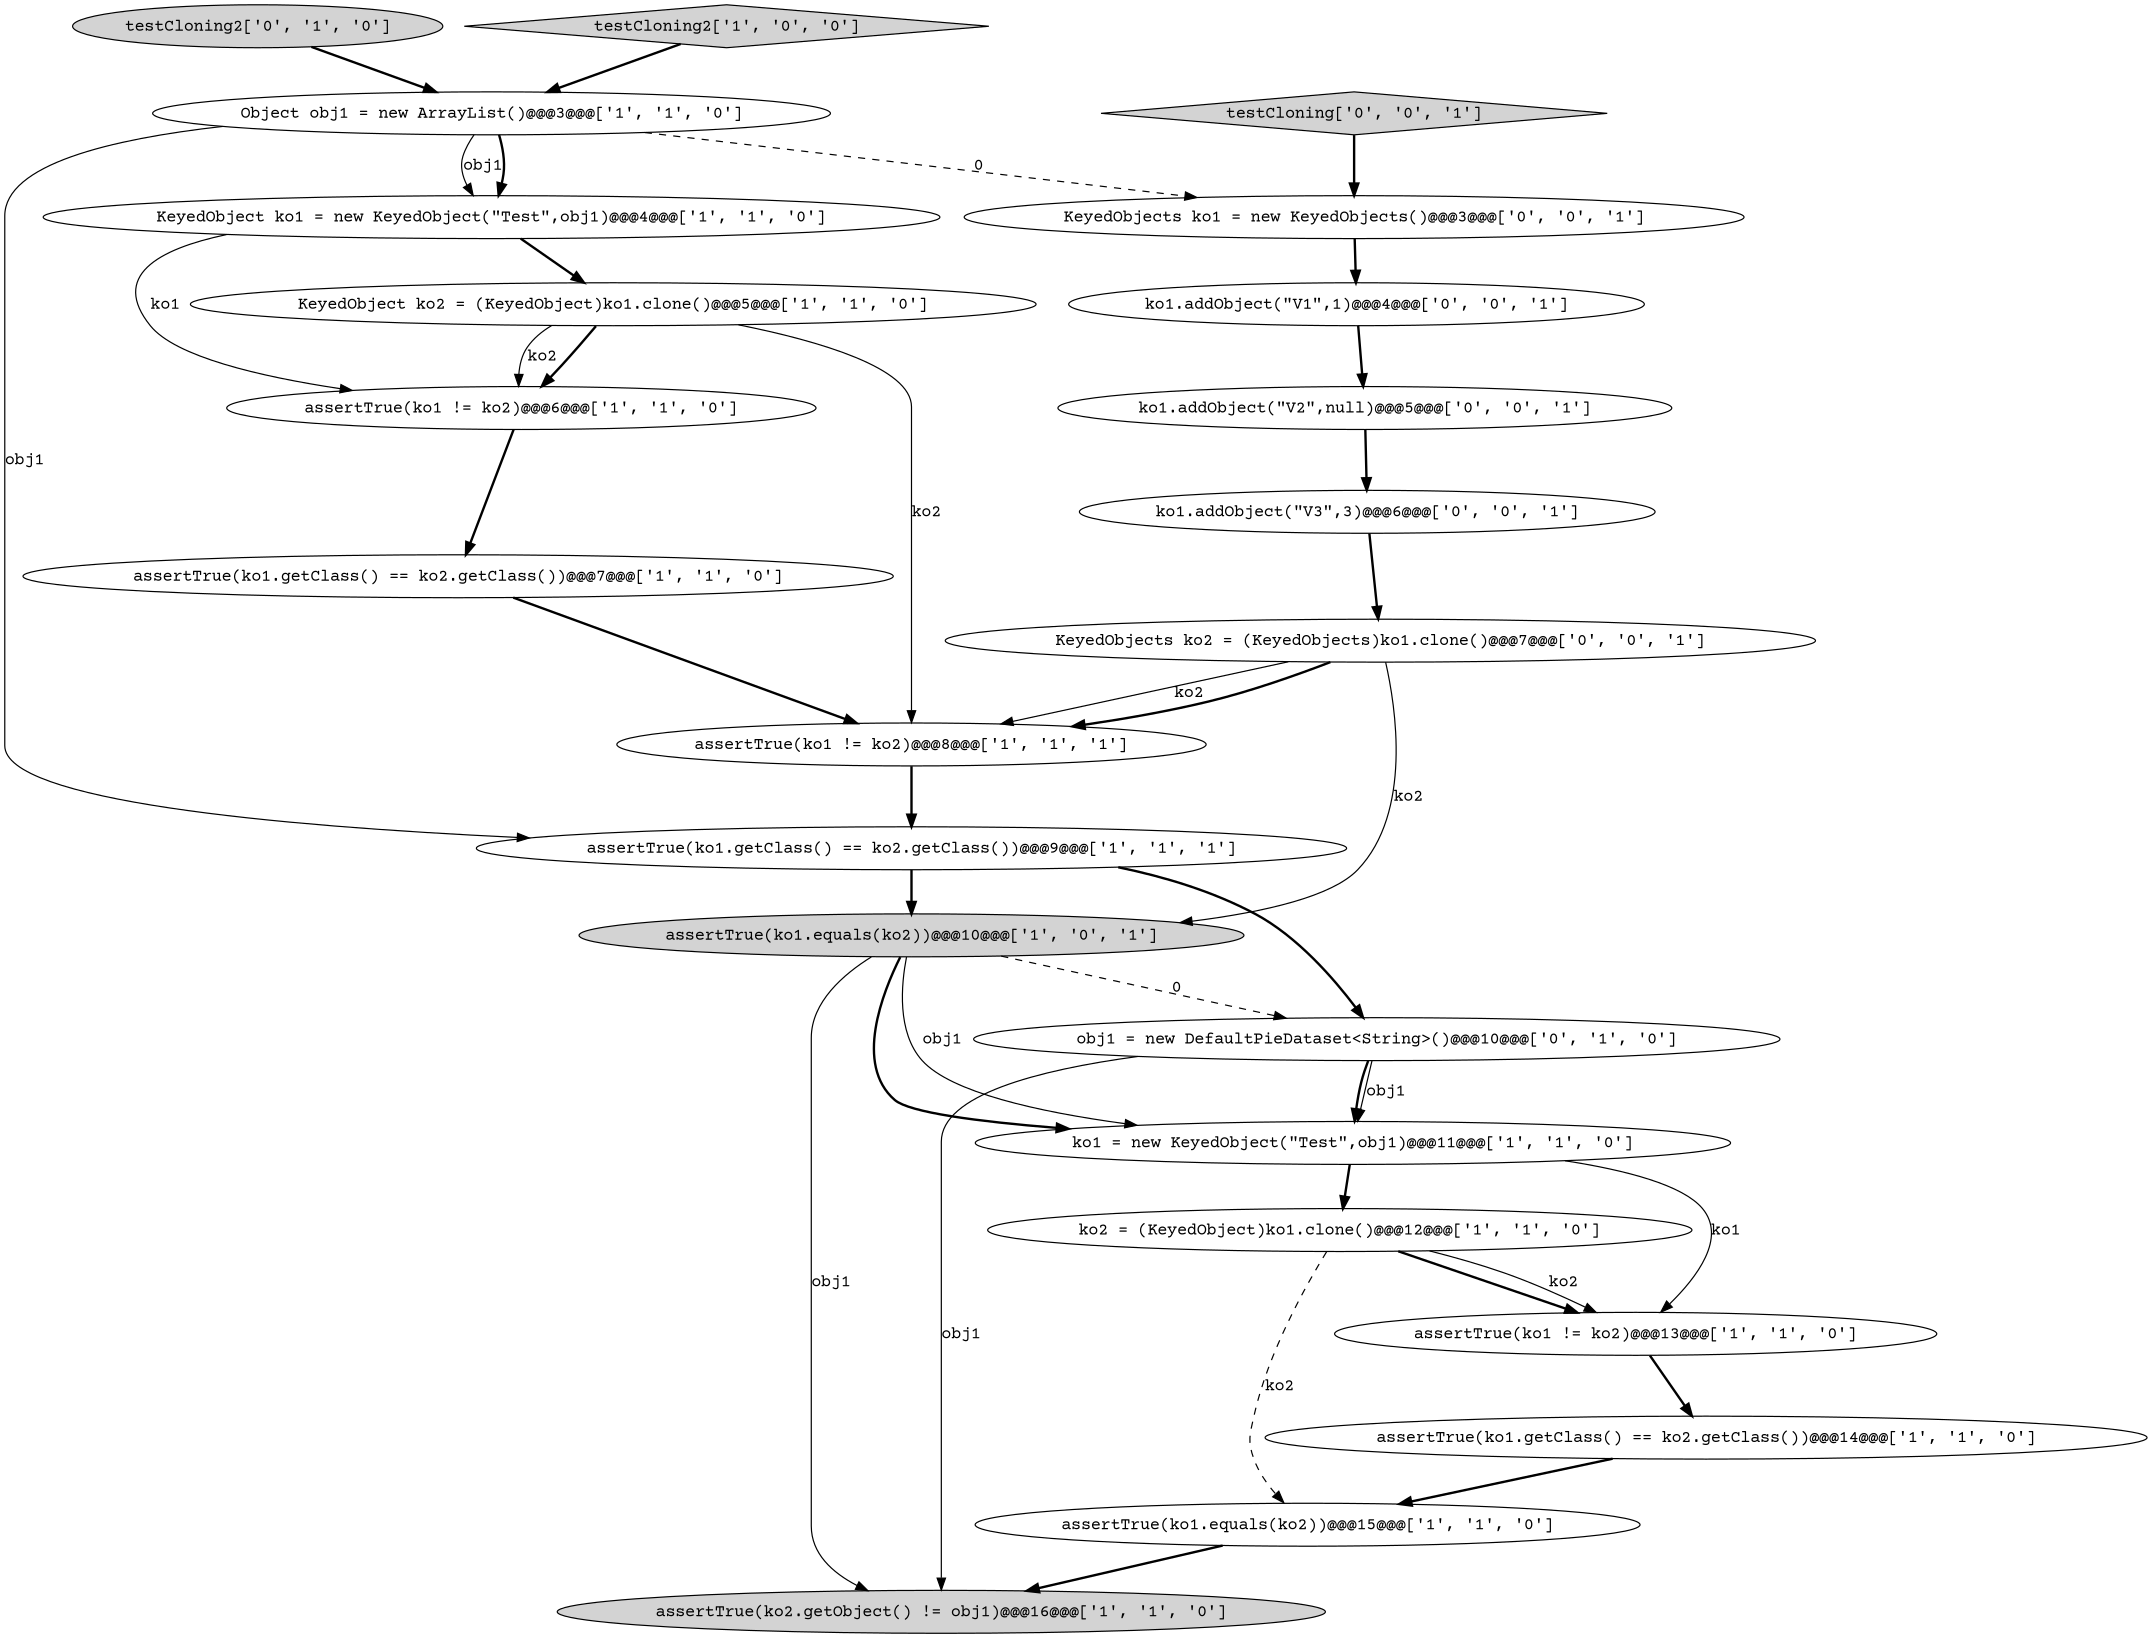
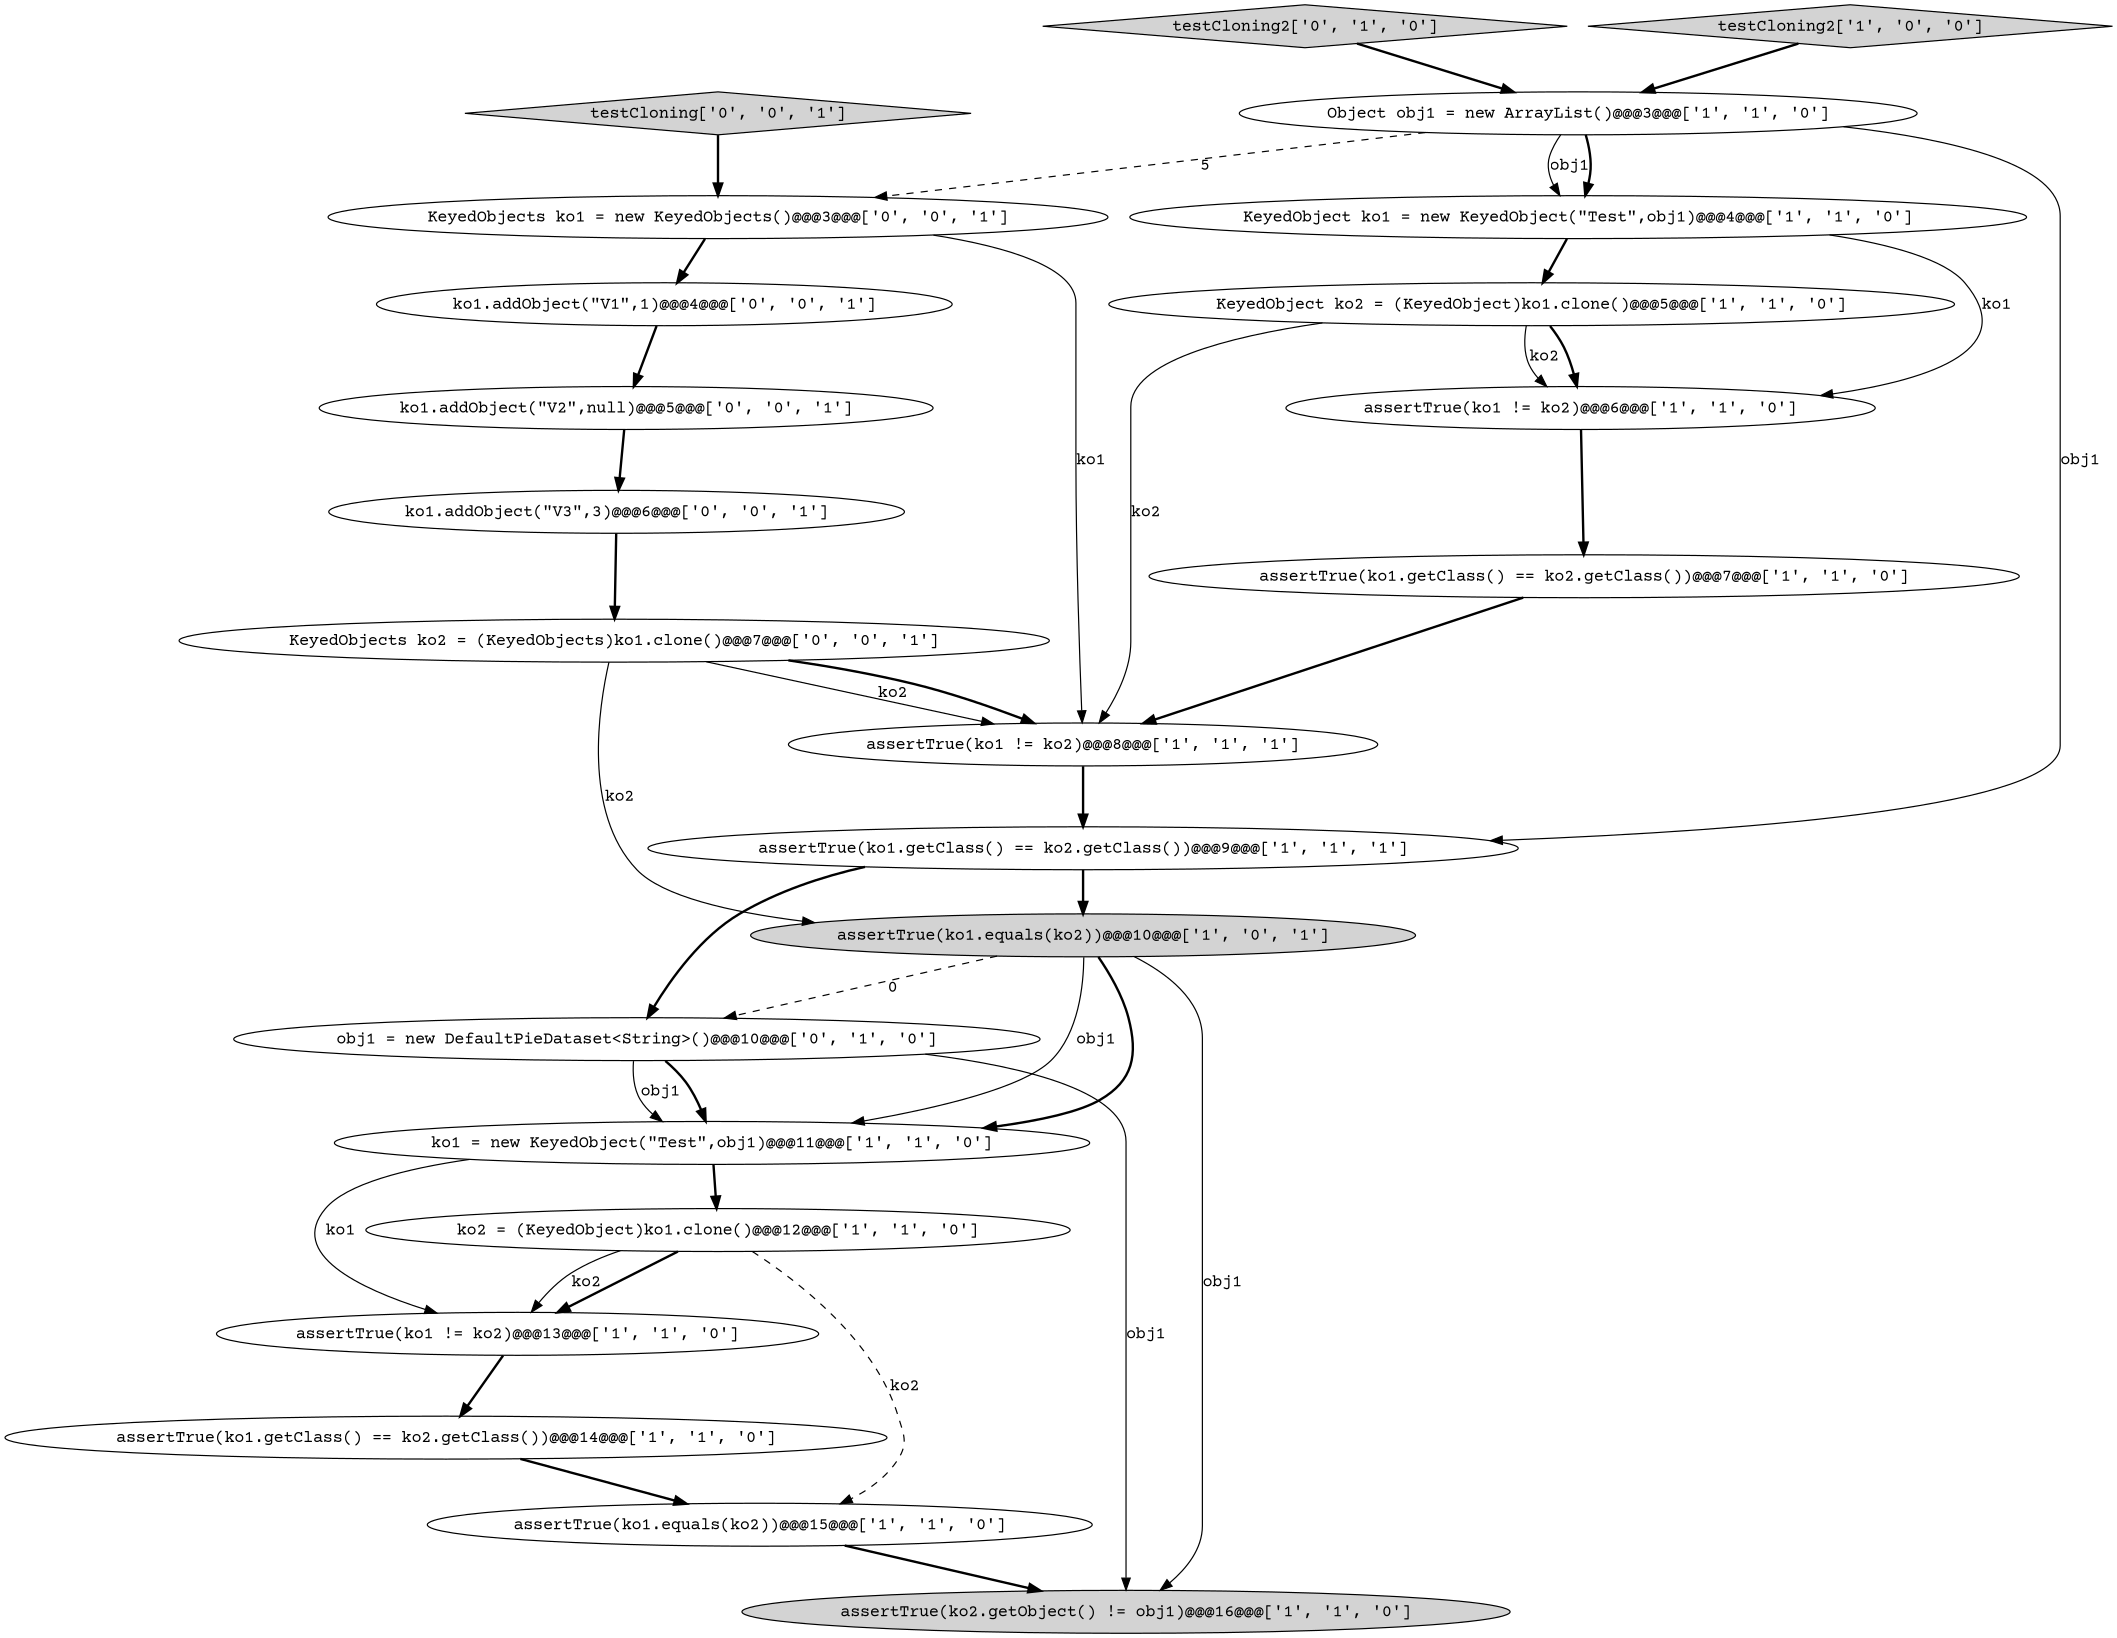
(258, 26) -> (1305, 26)
(979, 165) -> (1205, 165)
none -> (1076, 424)
